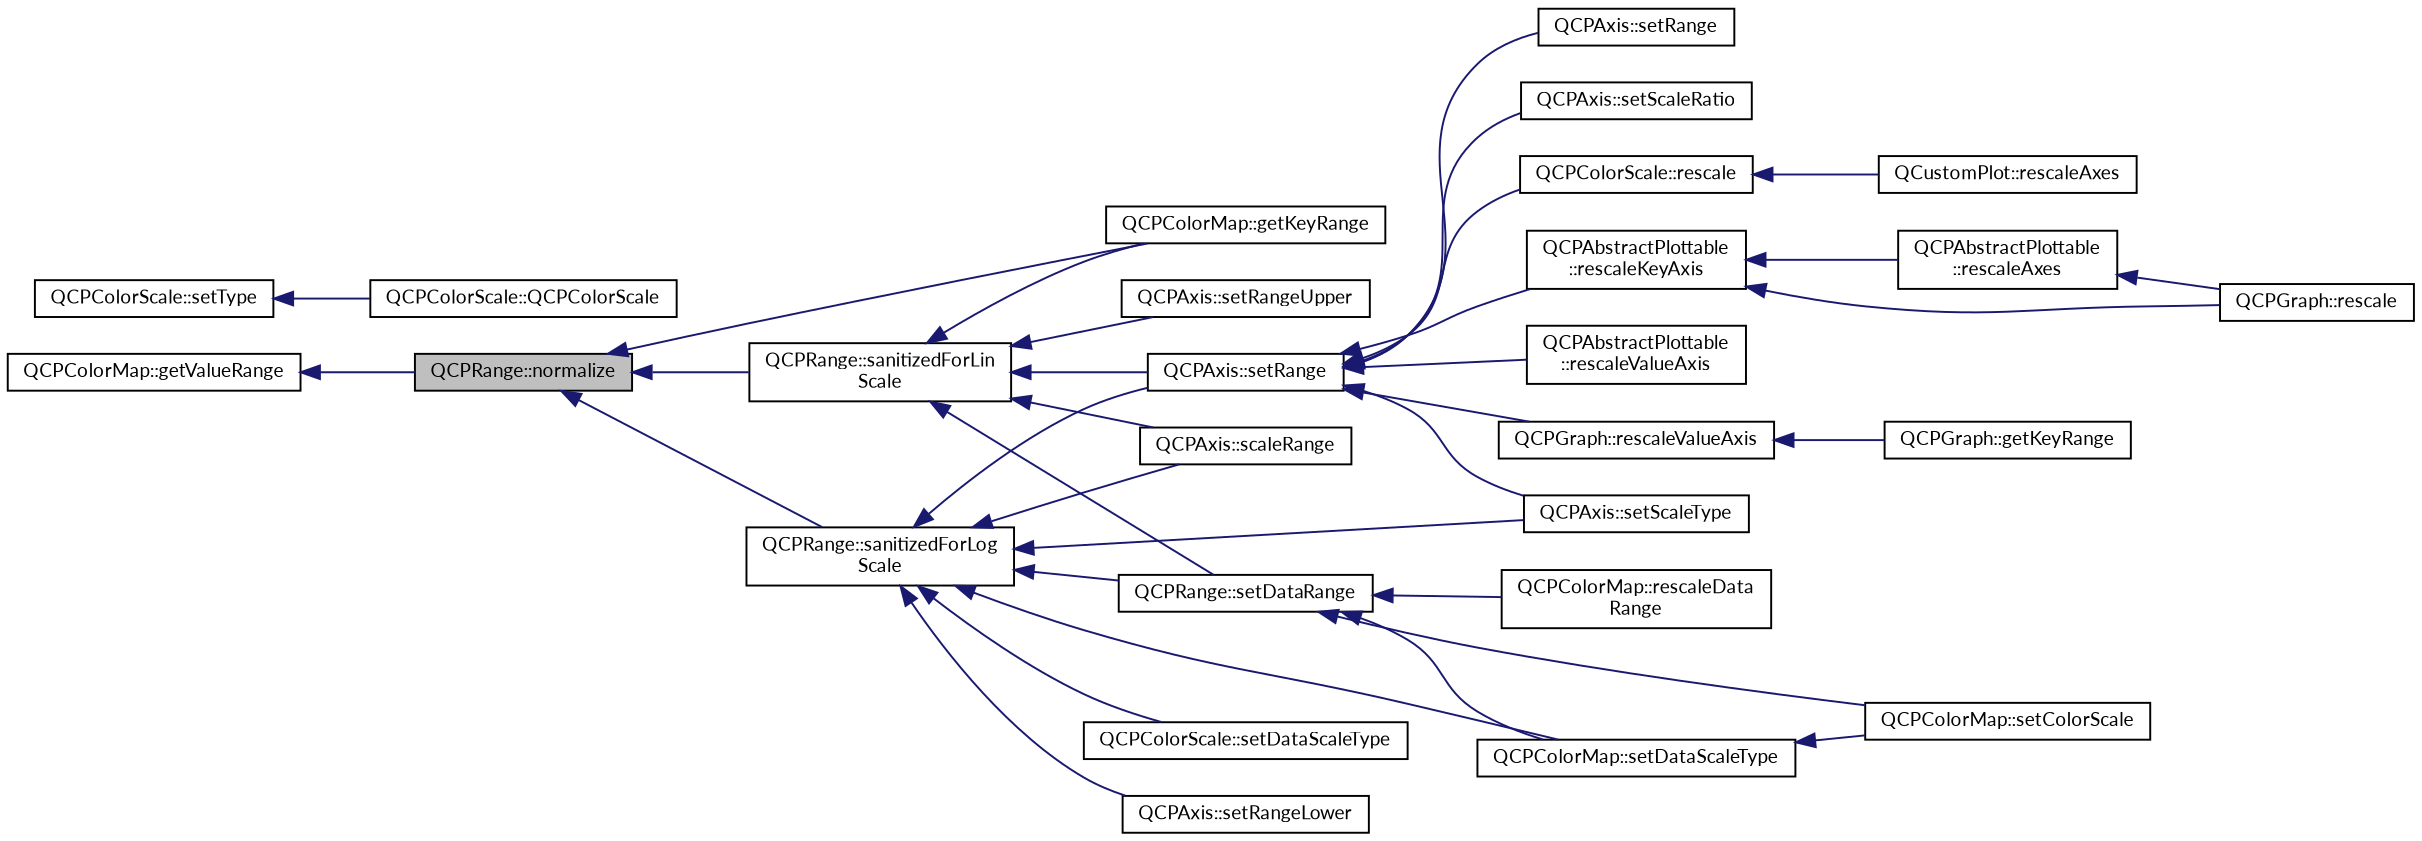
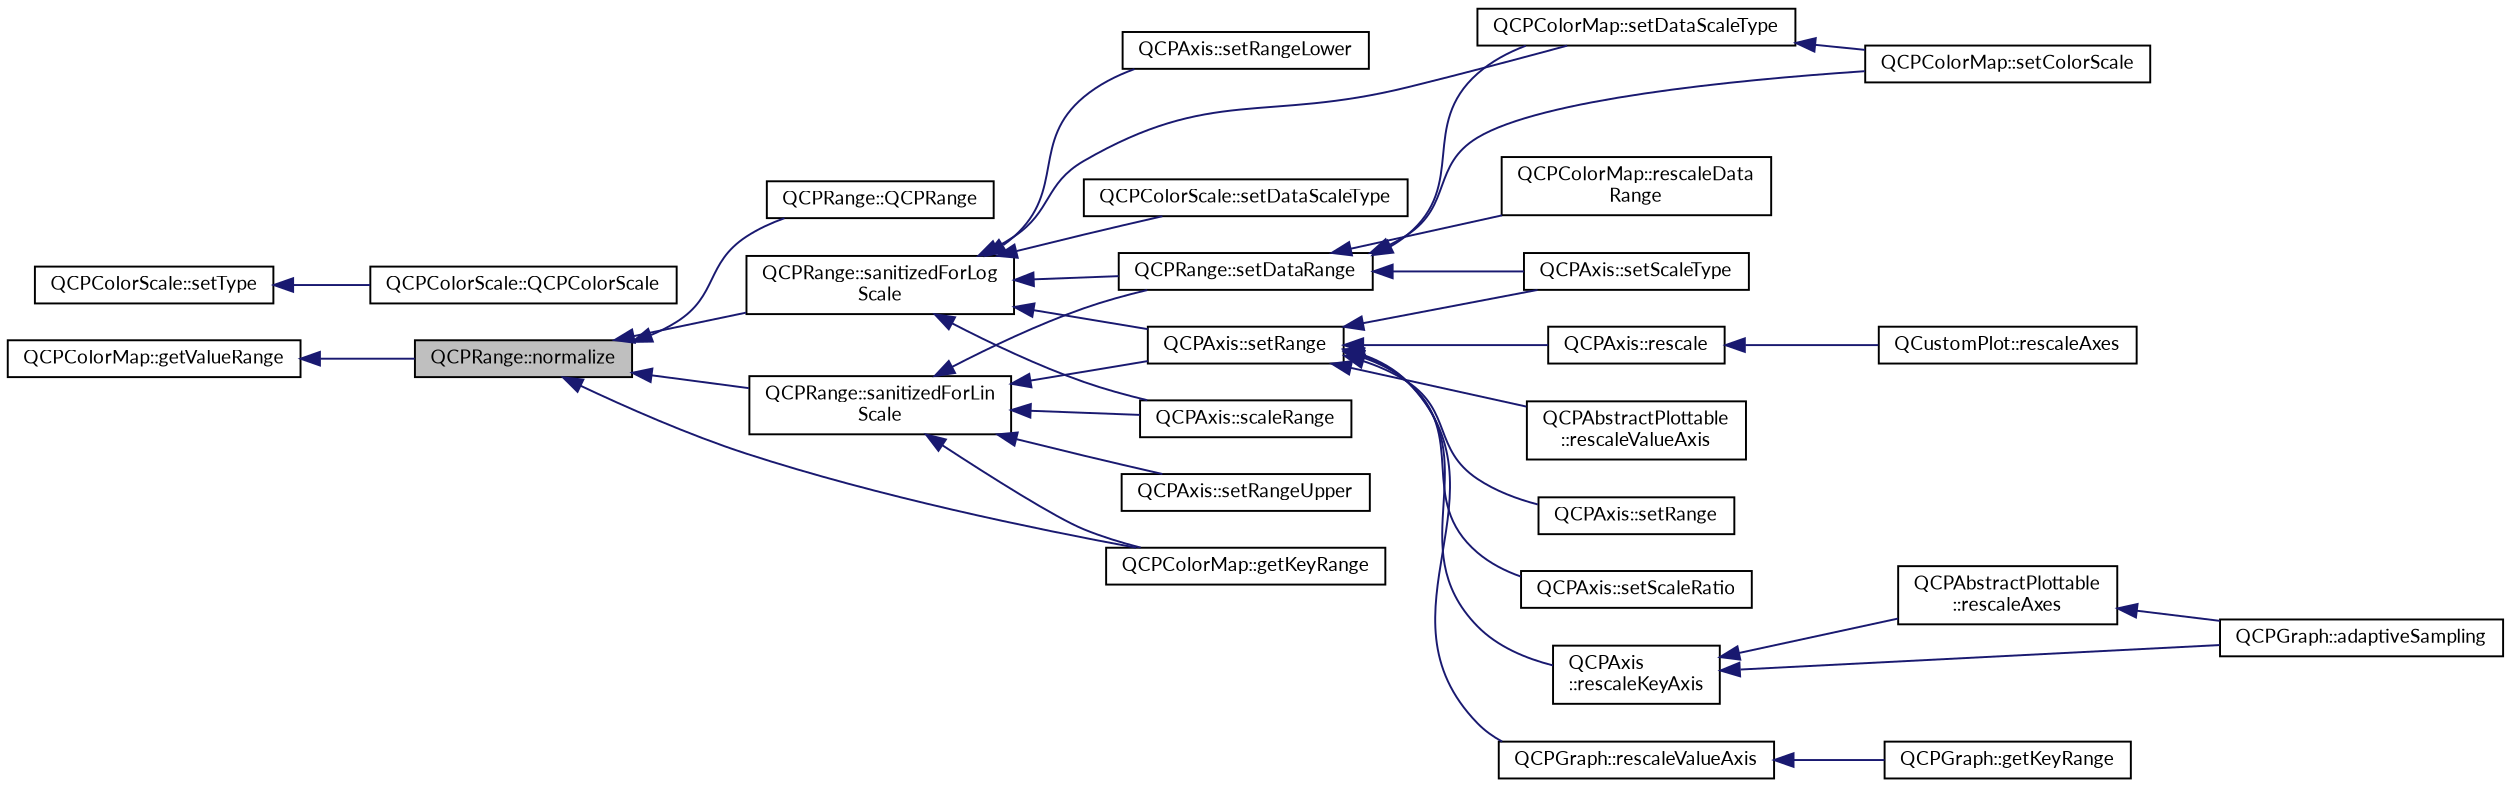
(1636, 174) -> (1636, 345)
none -> (880, 200)
(1636, 260) -> (1636, 675)
(2317, 302) -> (2362, 638)
(1279, 534) -> (1458, 271)
